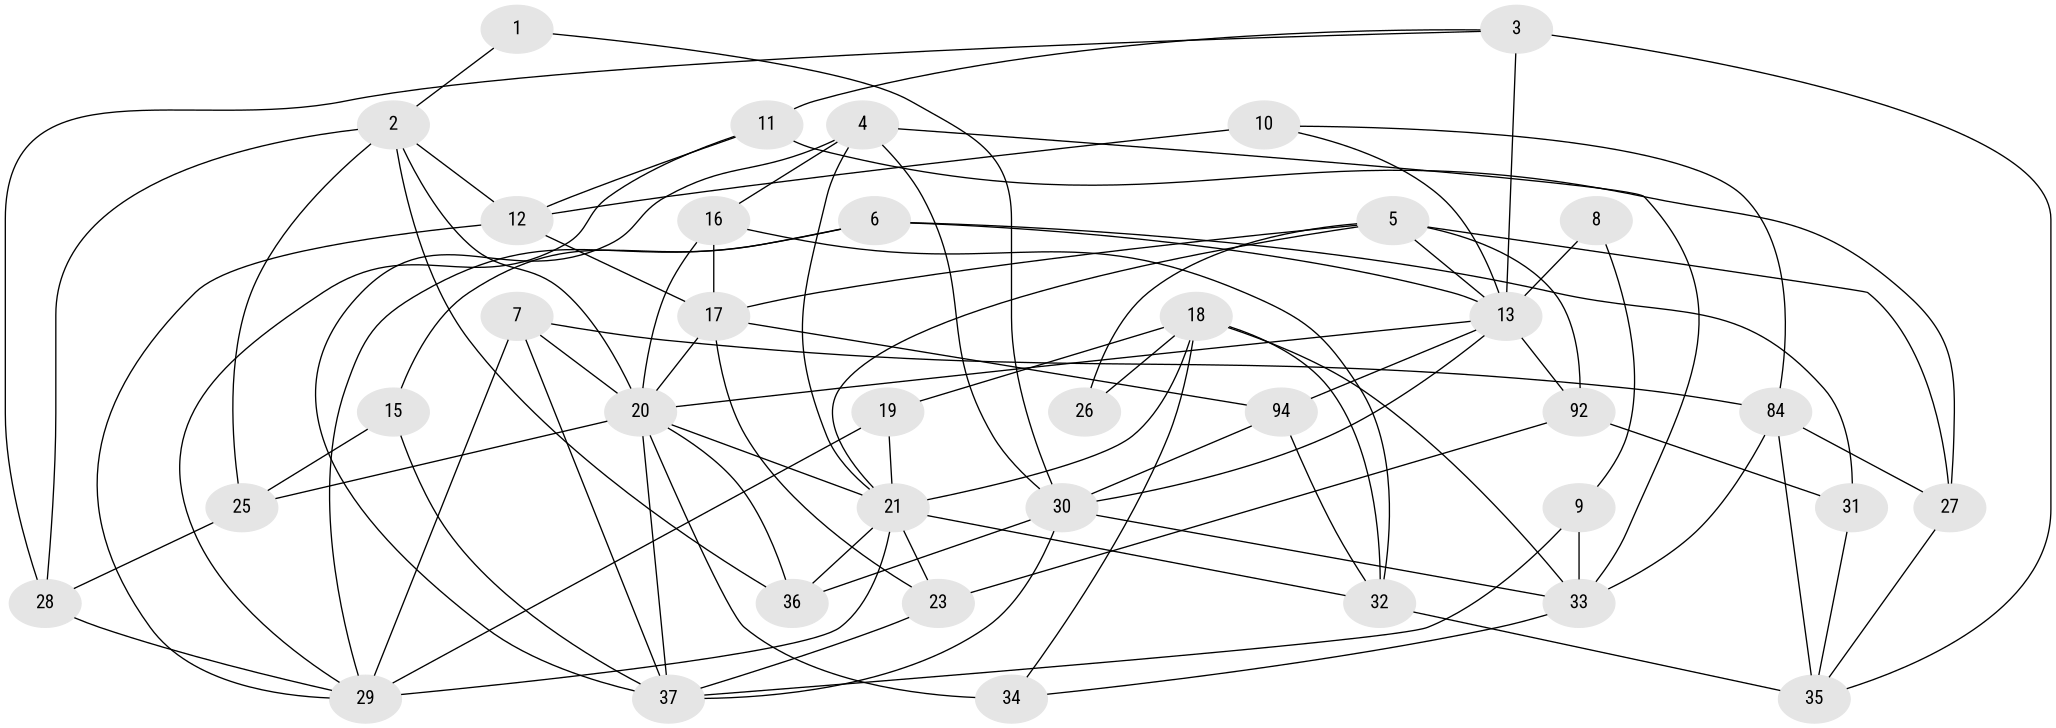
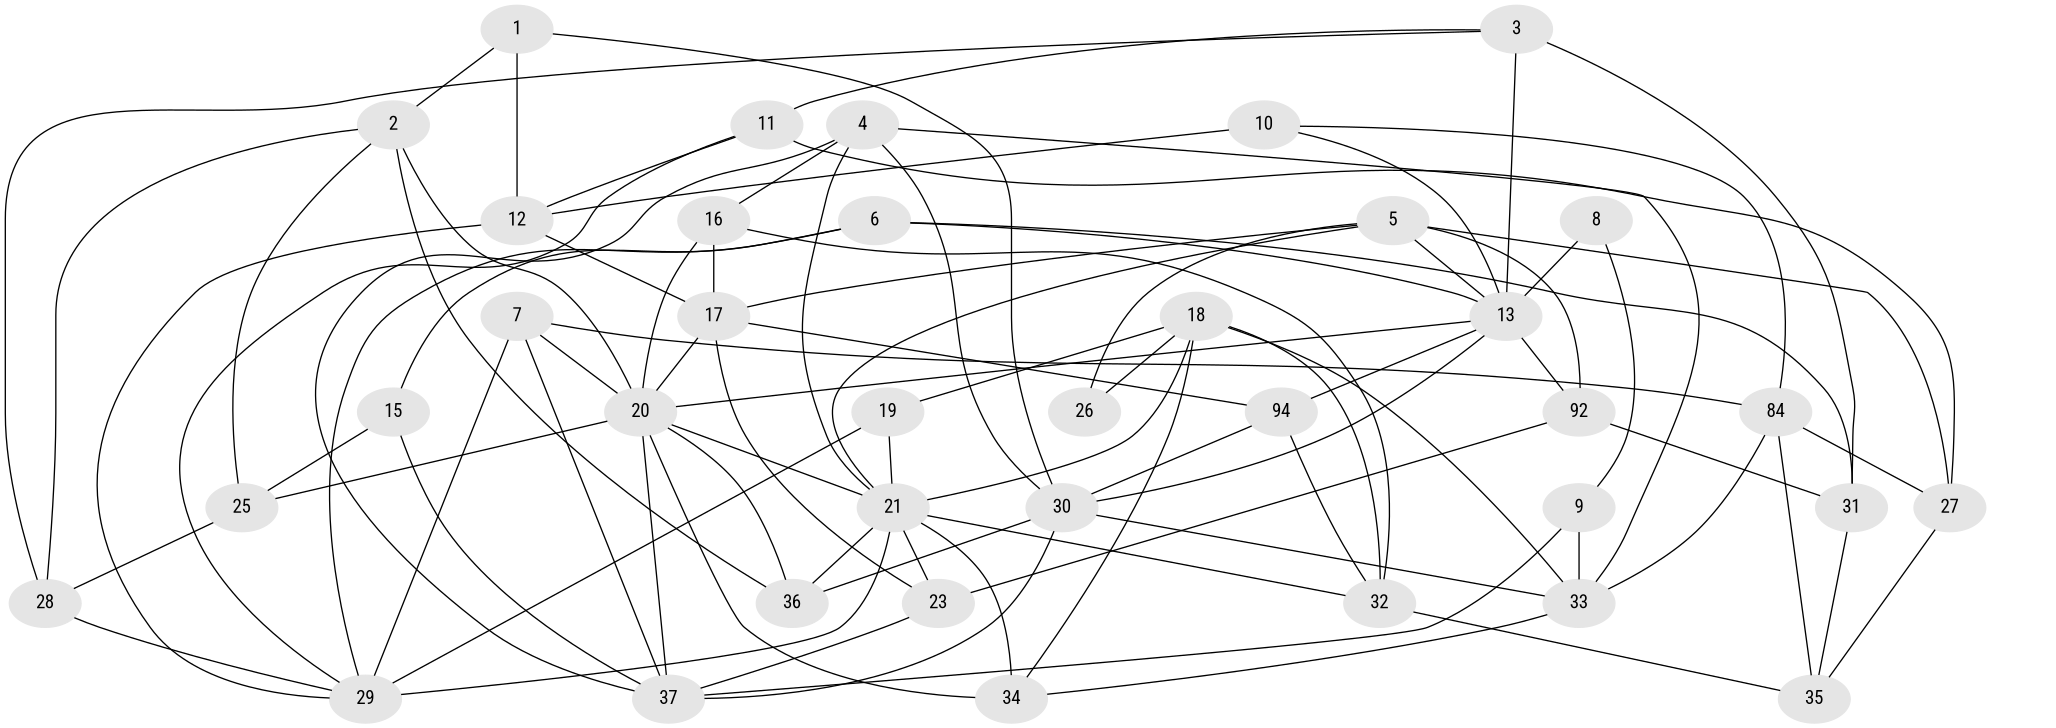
(455, 173) -> (517, 125)
(2051, 233) -> (1784, 207)
none -> (985, 577)
